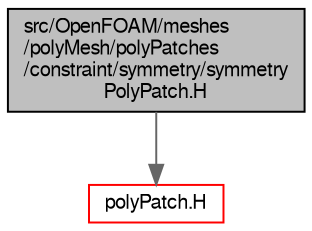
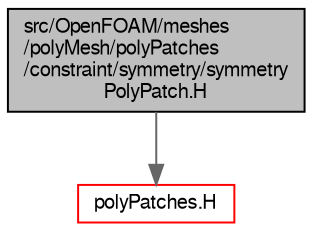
(156, 204) -> (156, 204)
